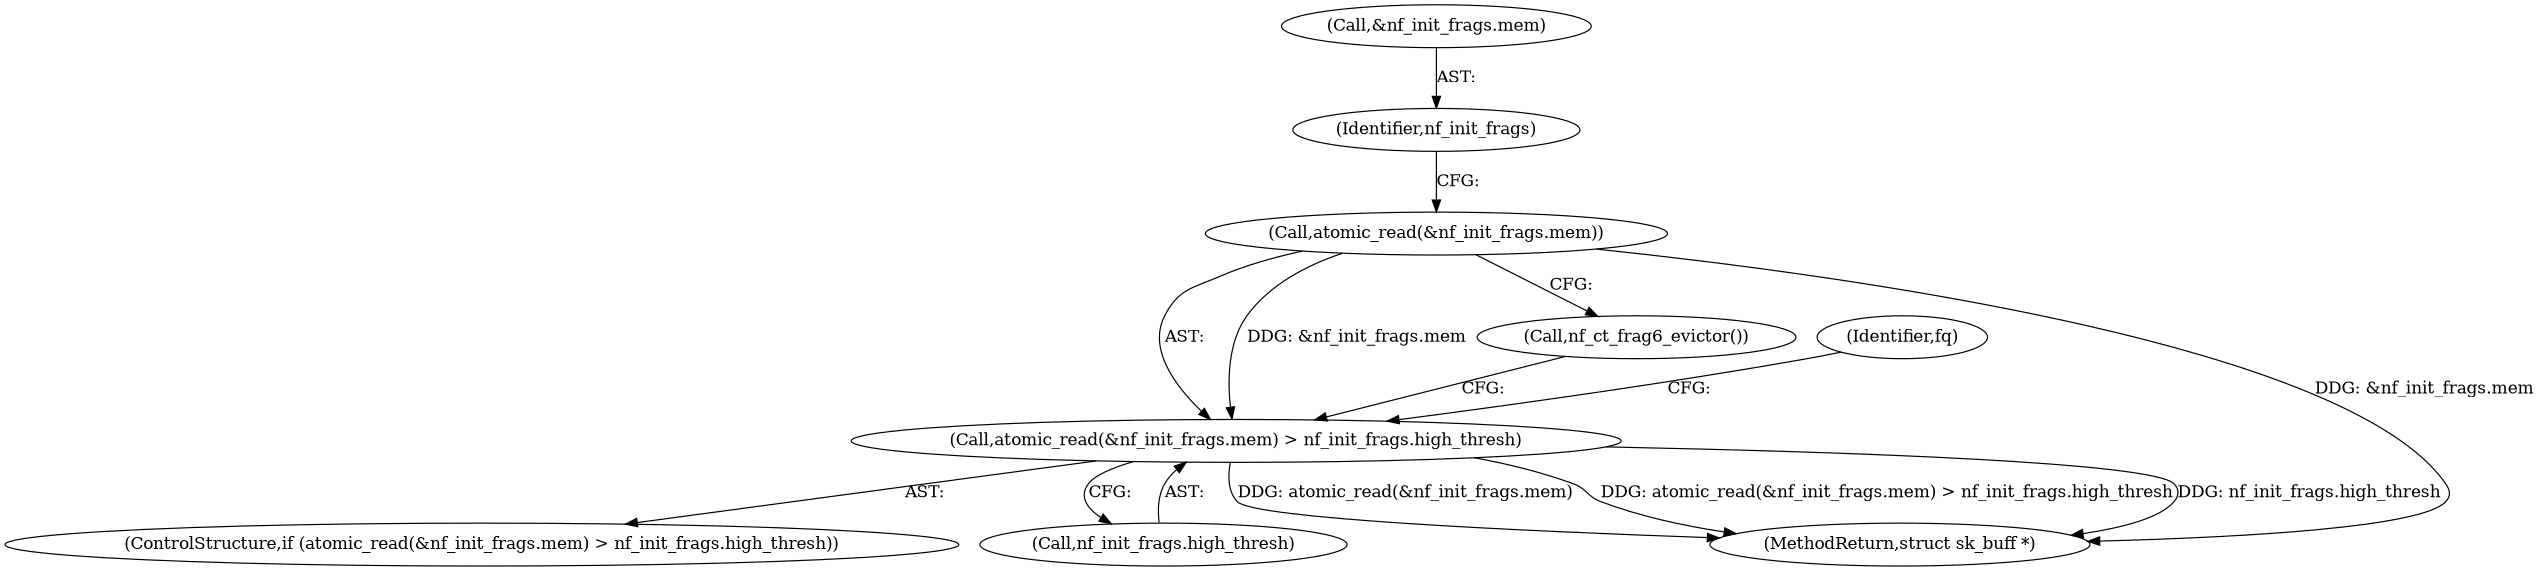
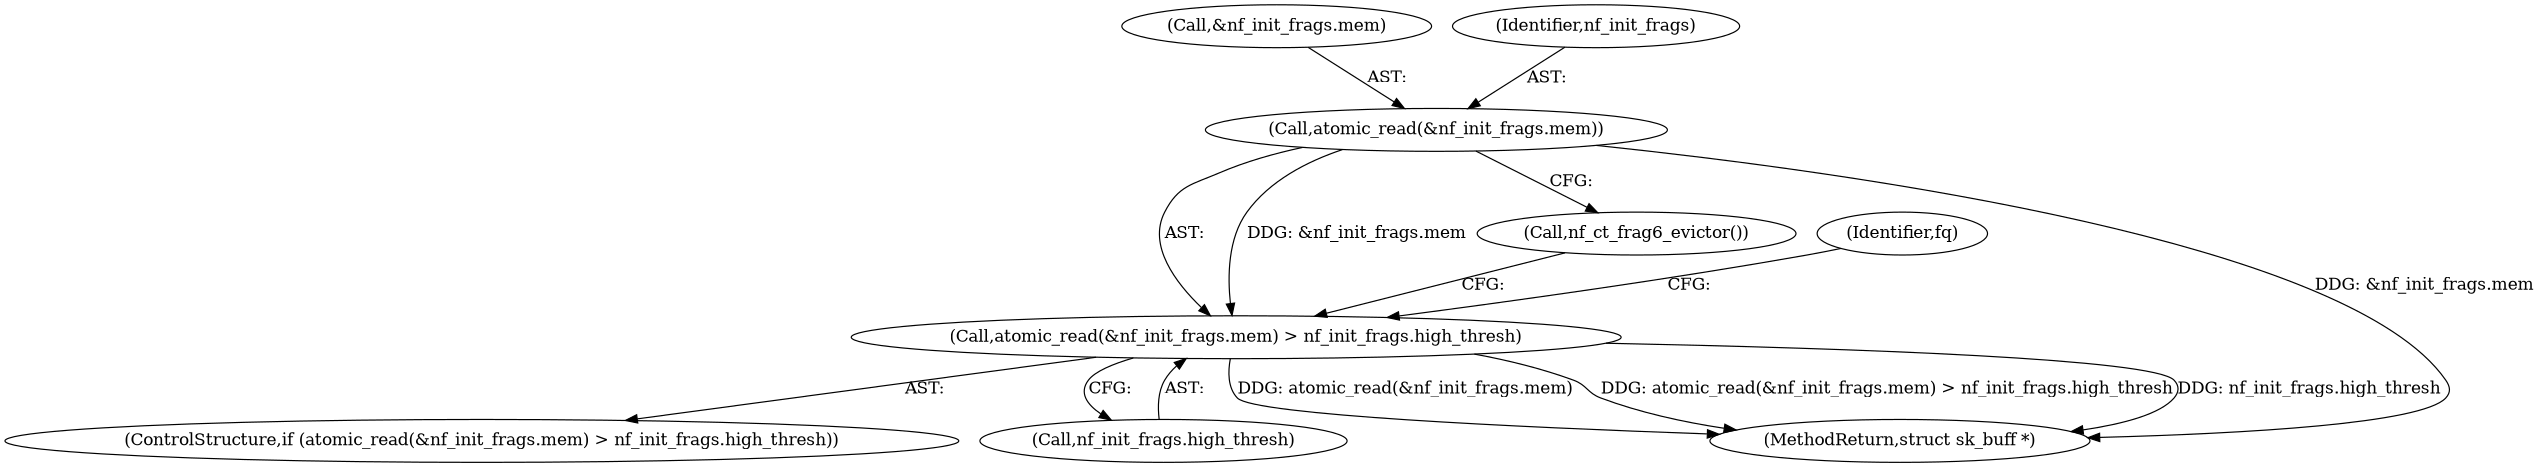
(1436, 72) -> (1351, 75)
(1461, 182) -> (1550, 78)
